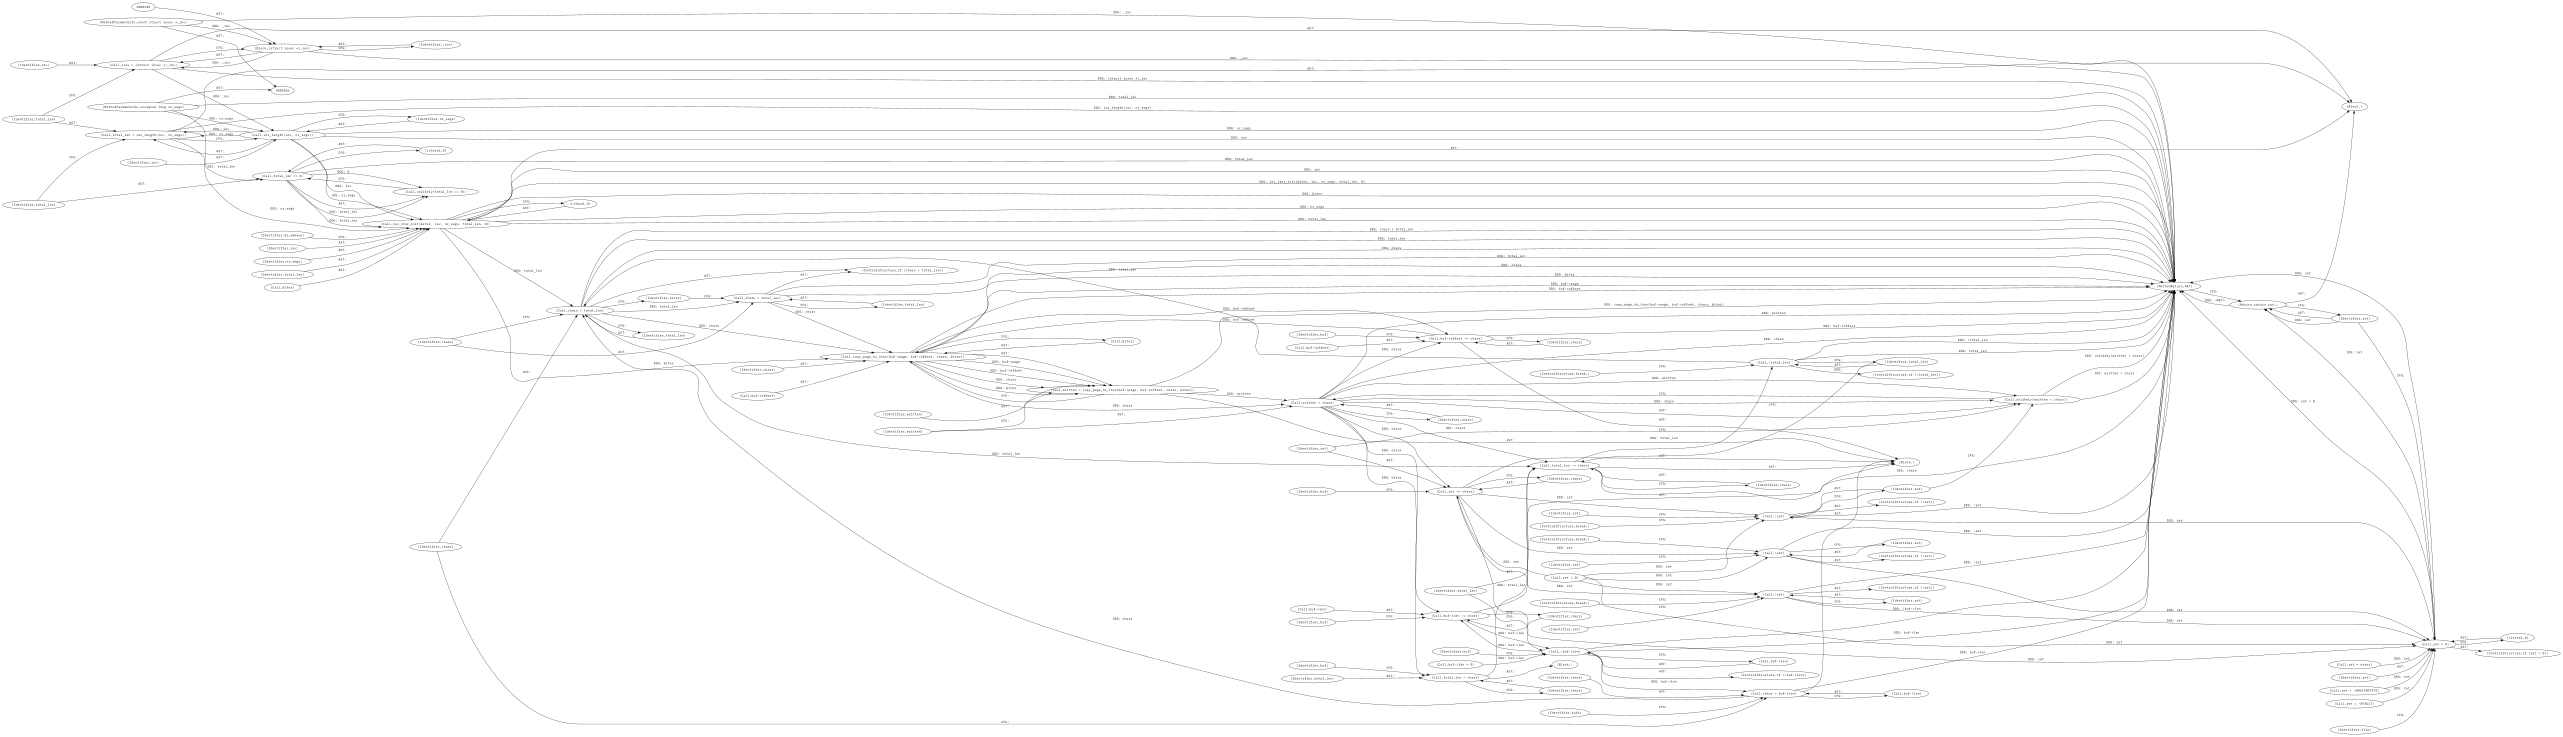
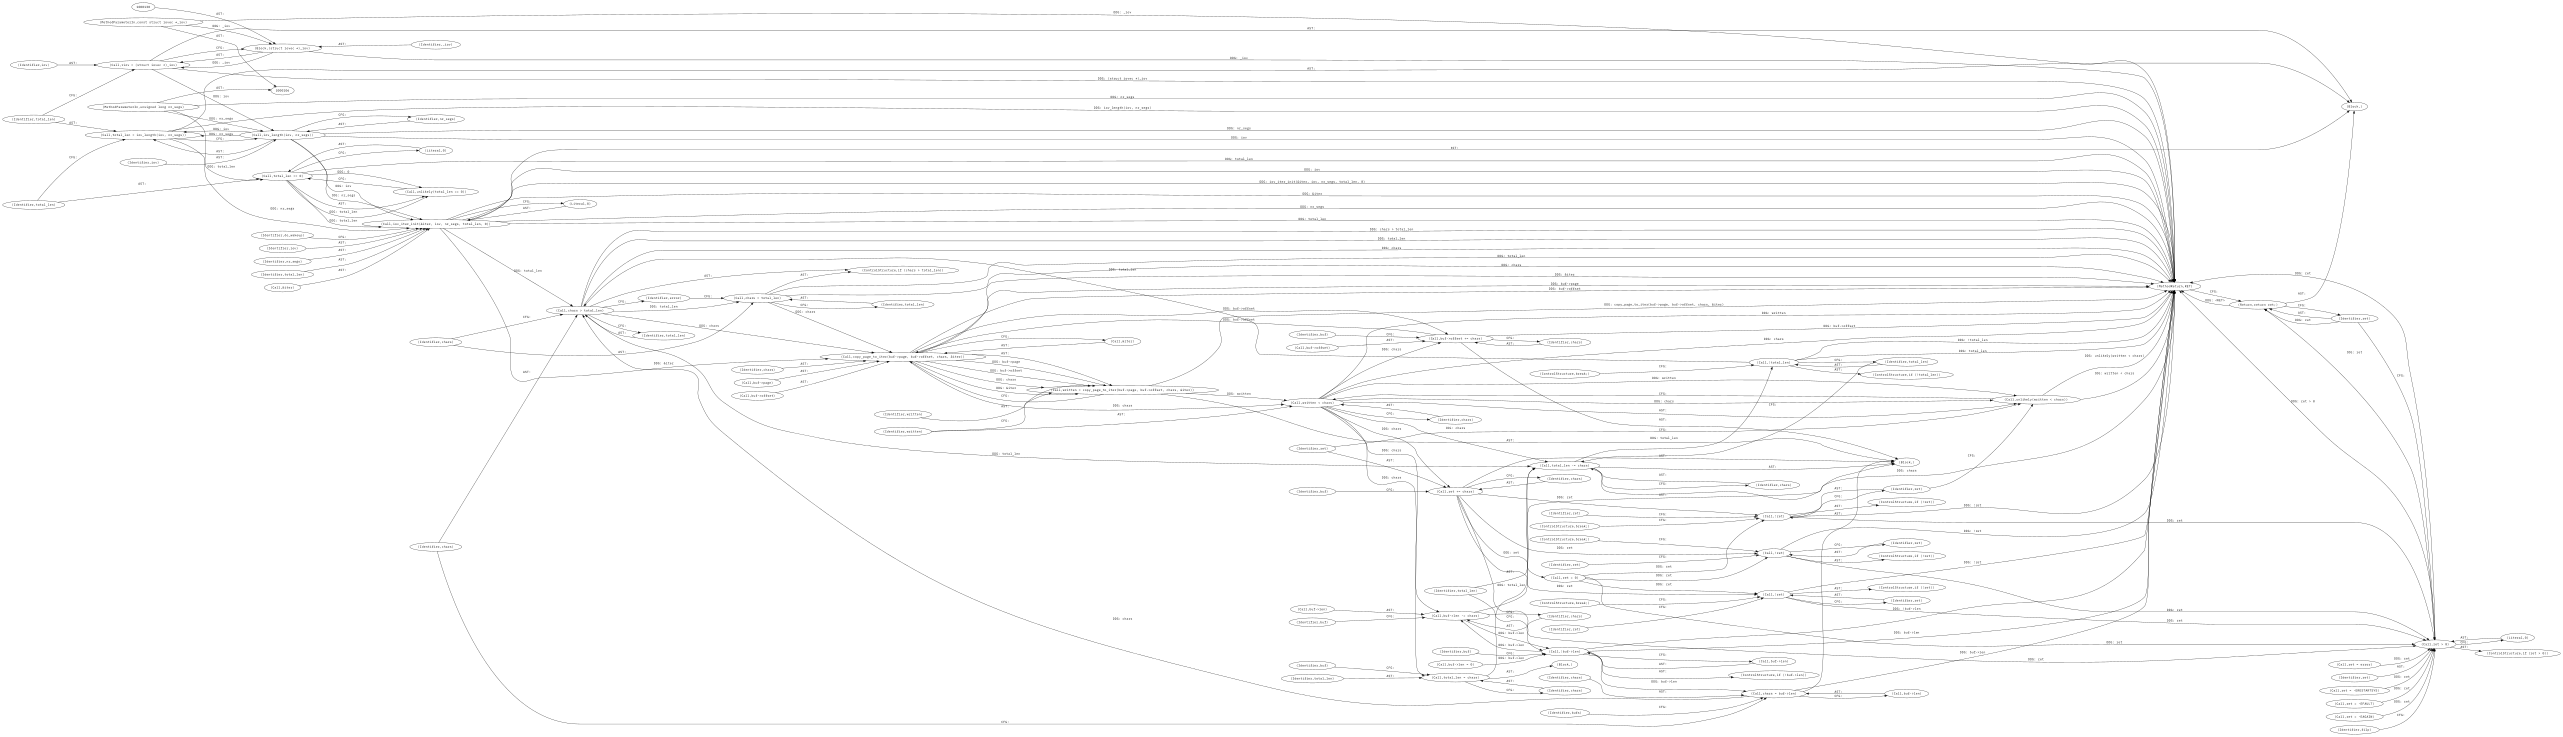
(365, 50) -> none
(1123, 97) -> (1123, 97)
(1840, 370) -> (1840, 370)
none -> (757, 383)
(1488, 555) -> (1491, 549)
none -> (2355, 717)
